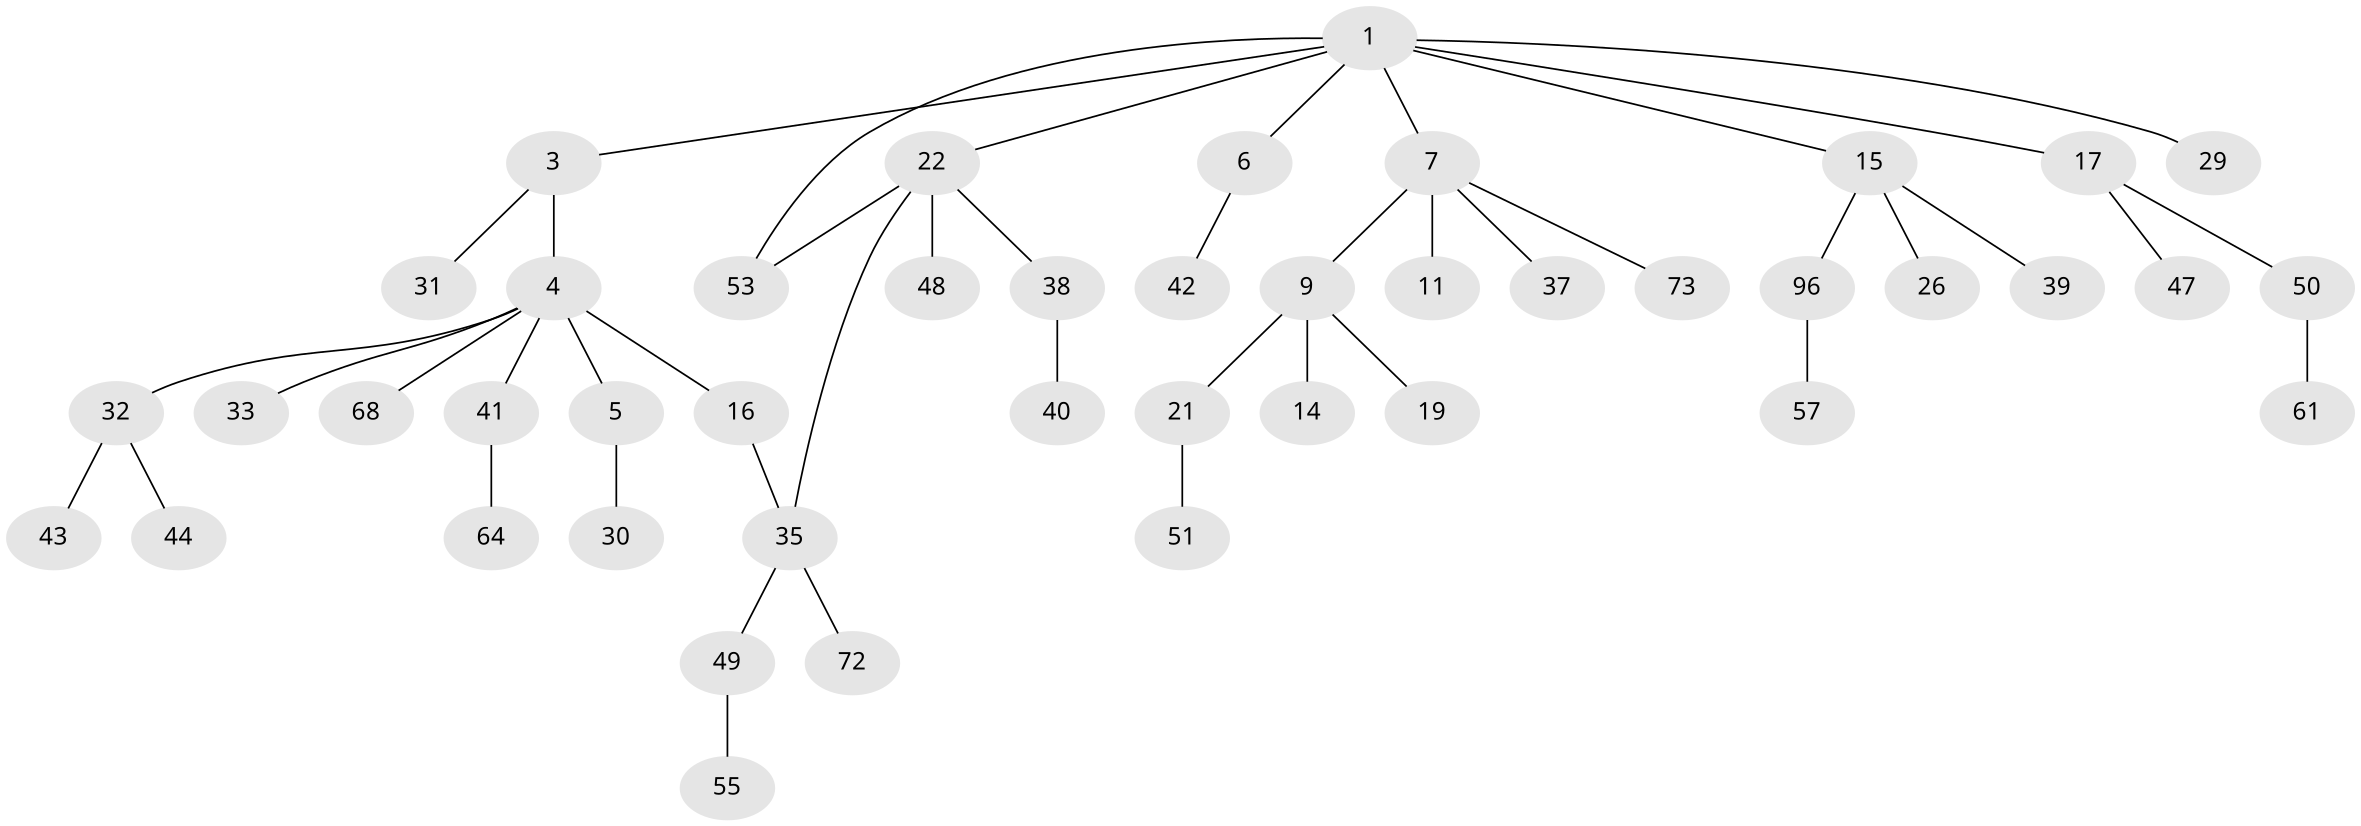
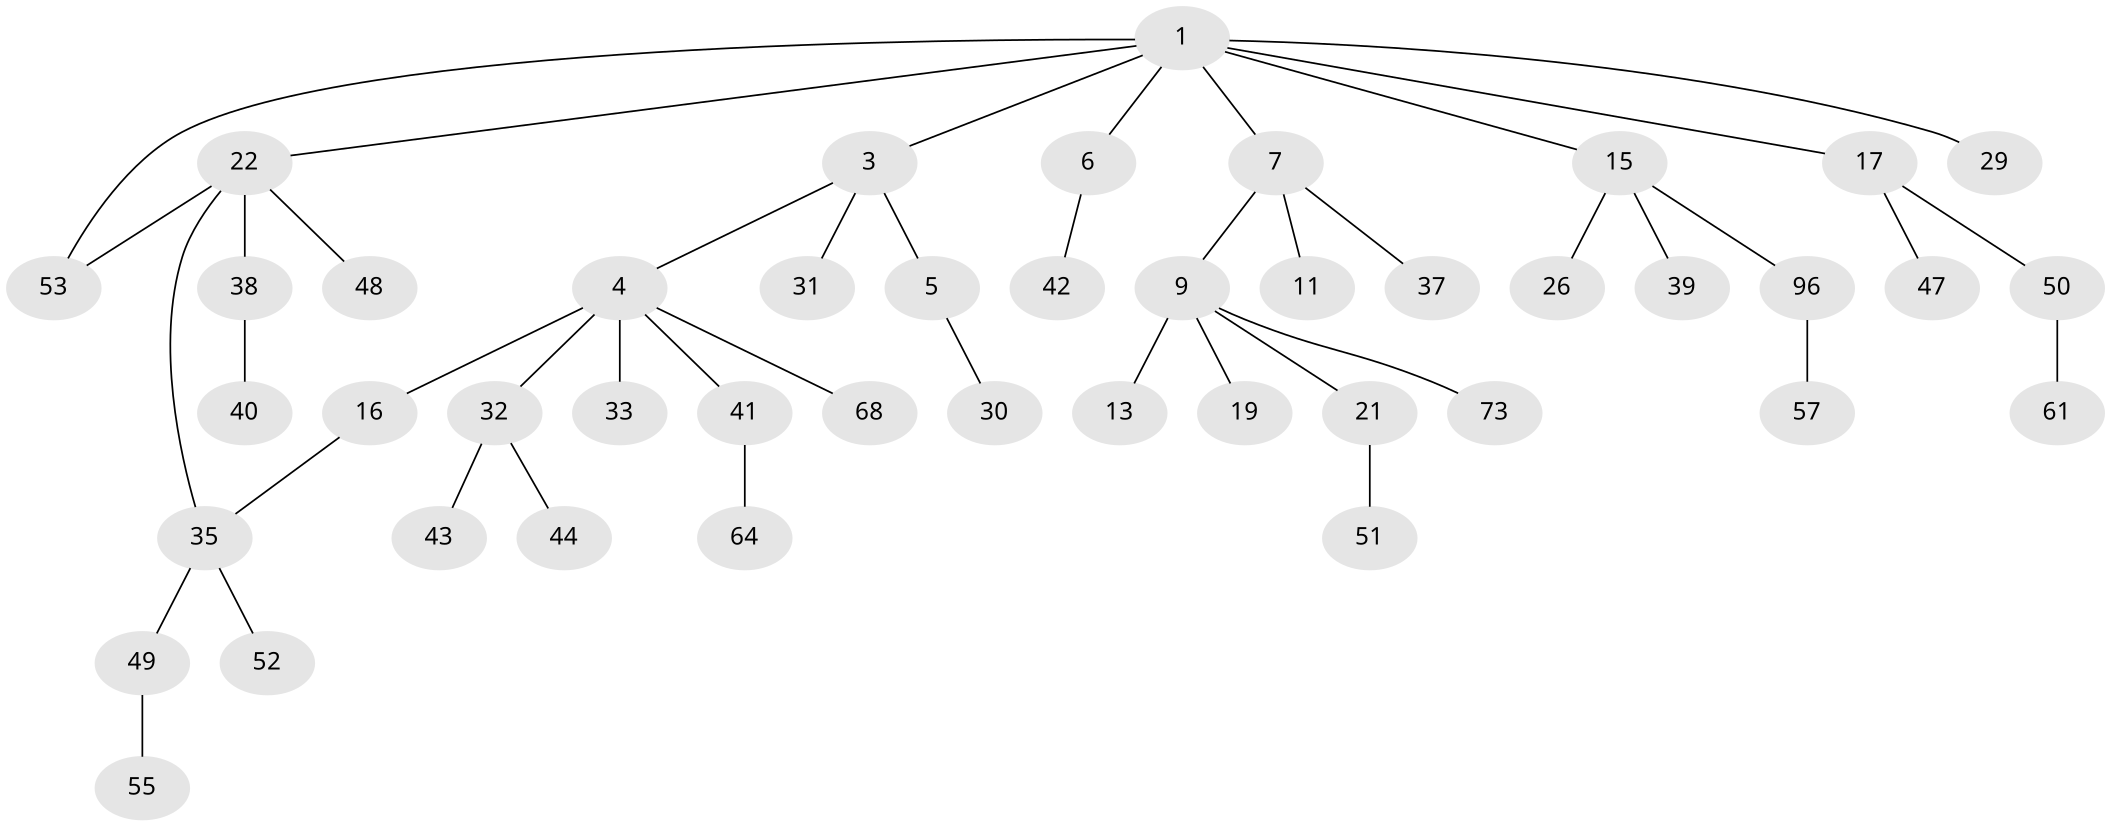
(1557, 226) -> (1339, 351)
(585, 351) -> (901, 226)
(1307, 413) -> (1120, 413)
(852, 663) -> (267, 663)
